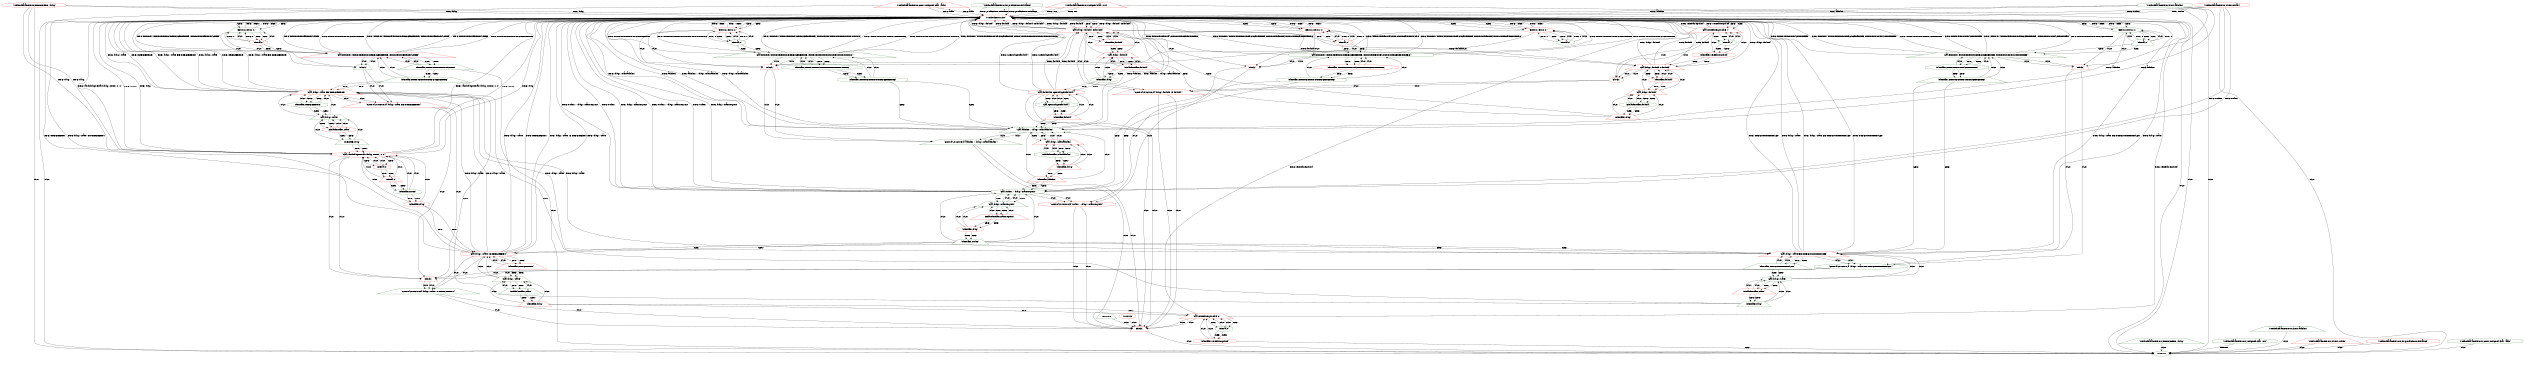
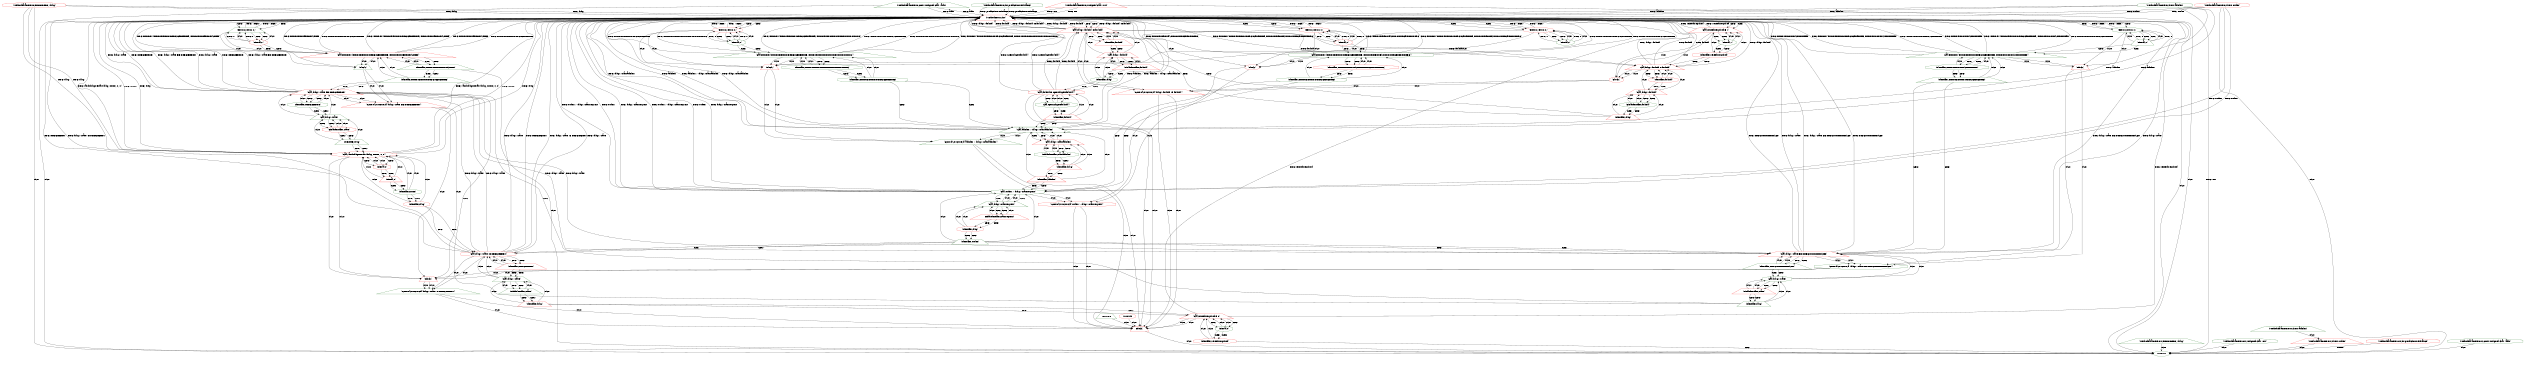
(922, 5) -> (922, 5)
(2222, 5) -> (2222, 5)
(2211, 179) -> (2211, 179)
(2224, 347) -> (2224, 347)
(2341, 347) -> (2341, 347)
(2233, 350) -> (2307, 335)
